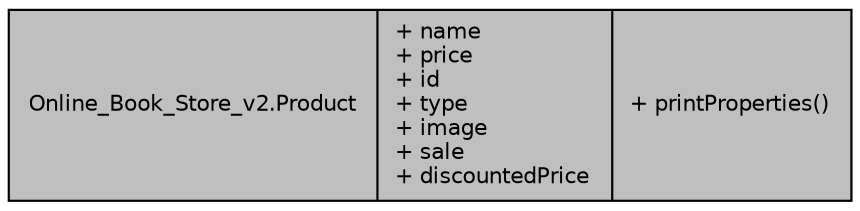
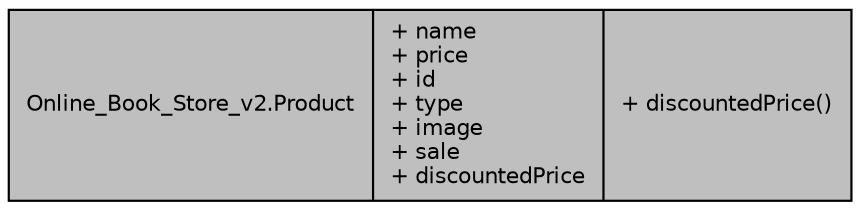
(730, 104) -> (727, 104)
